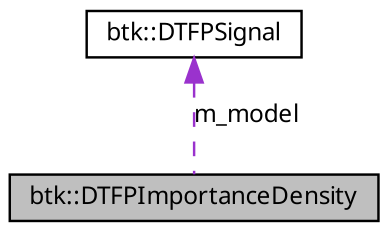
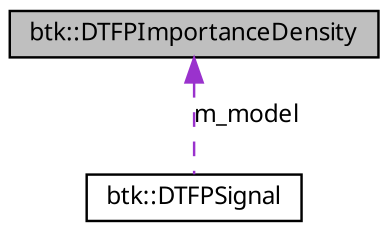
(194, 129) -> (194, 129)
